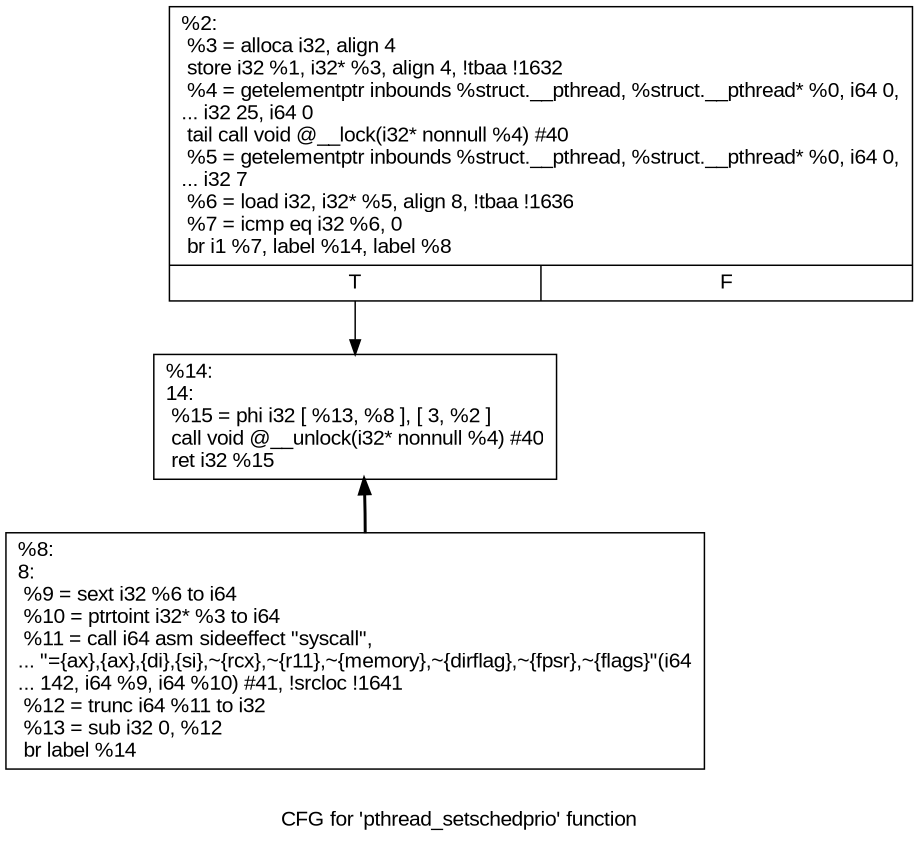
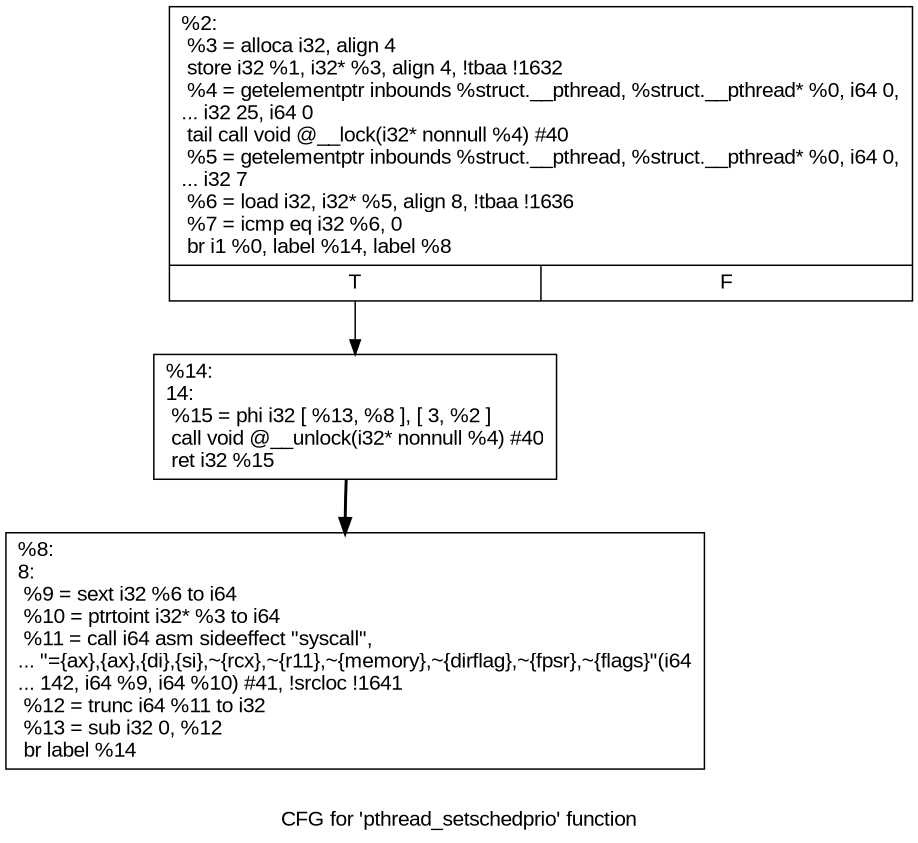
(317, 247) -> (317, 247)
(365, 514) -> (346, 499)
